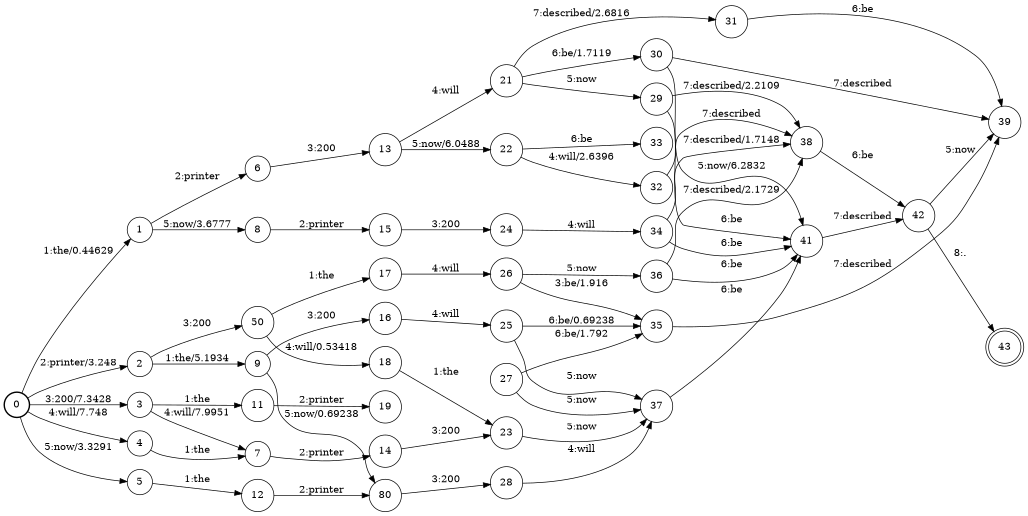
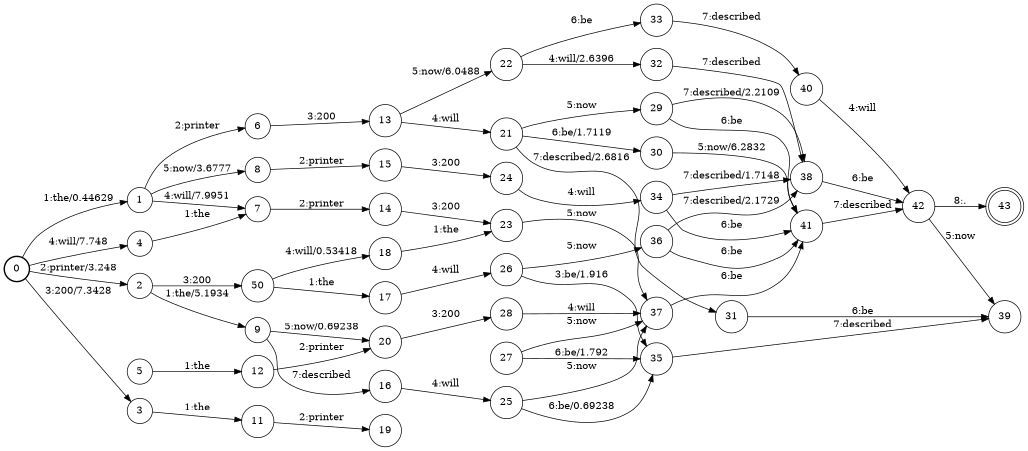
(827, 87) -> none
none -> (807, 89)
(322, 316) -> (322, 375)
(194, 431) -> (195, 204)
(59, 465) -> none
(385, 495) -> (385, 342)
